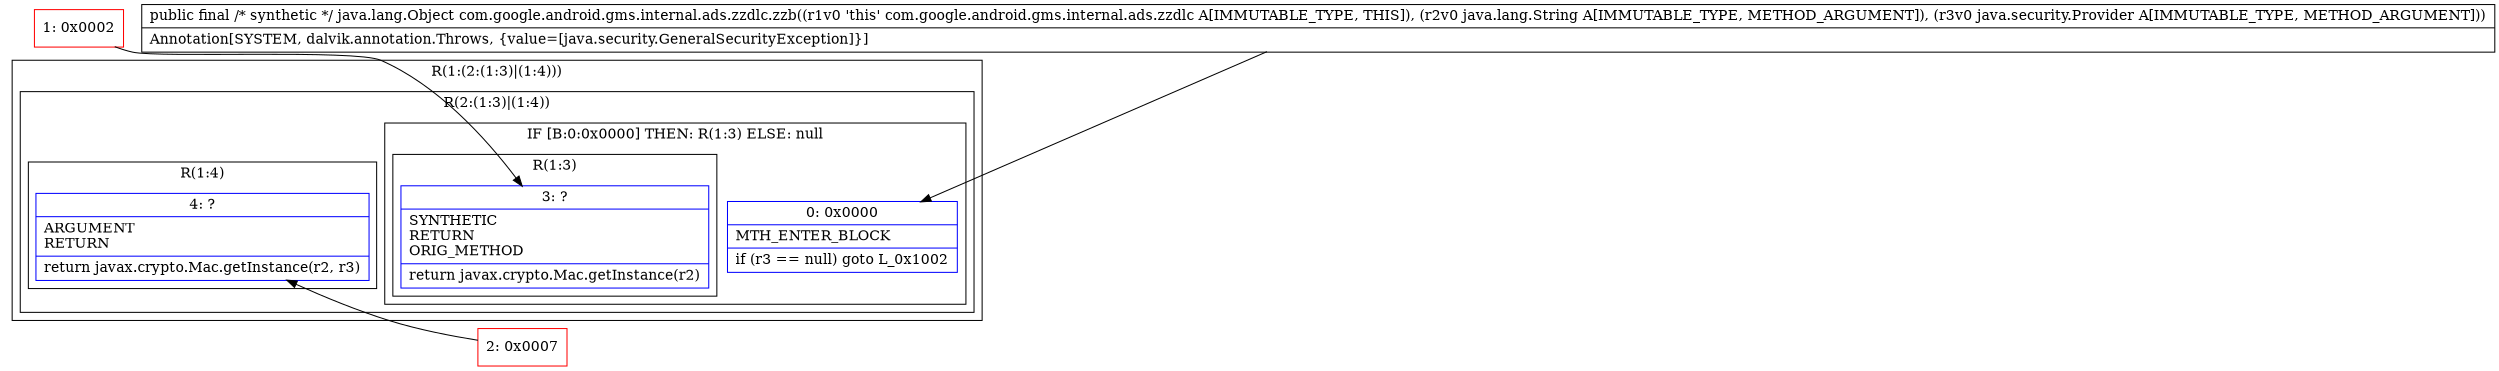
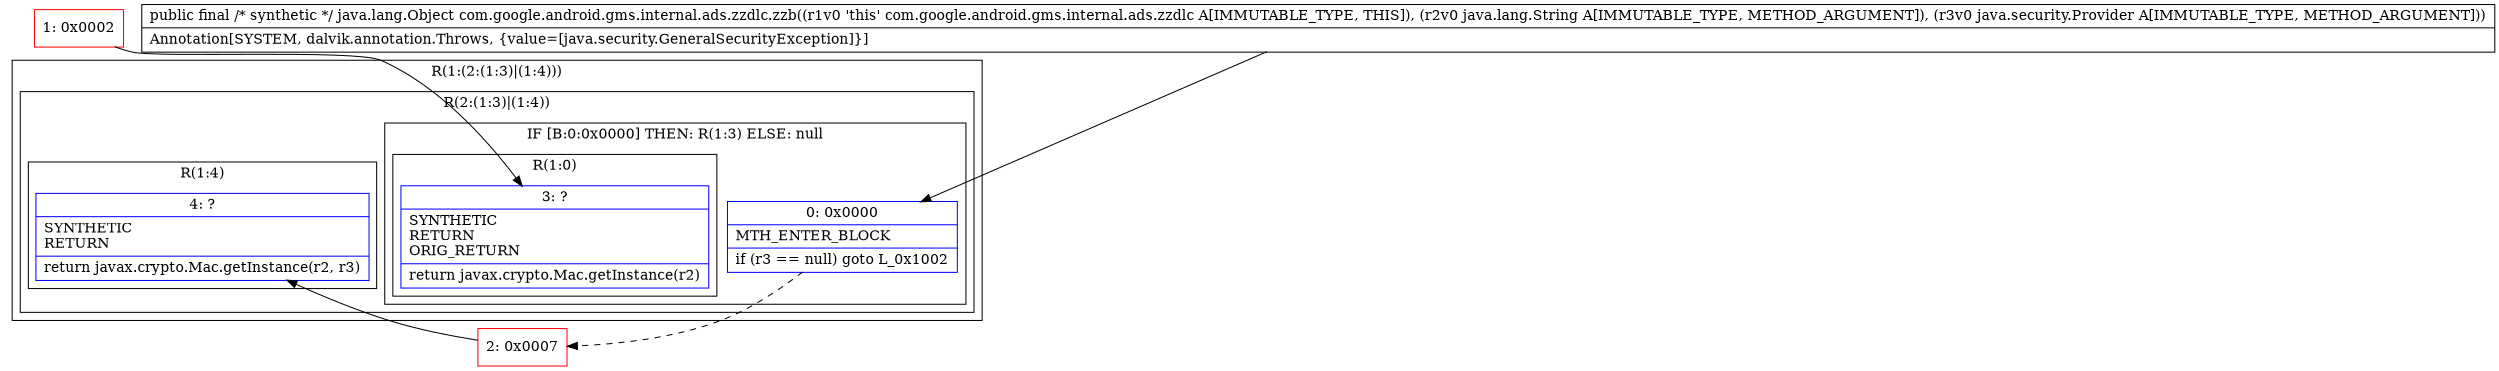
(555, 166) -> (555, 166)
(90, 228) -> (89, 228)
(467, 251) -> (465, 251)
none -> (697, 328)
